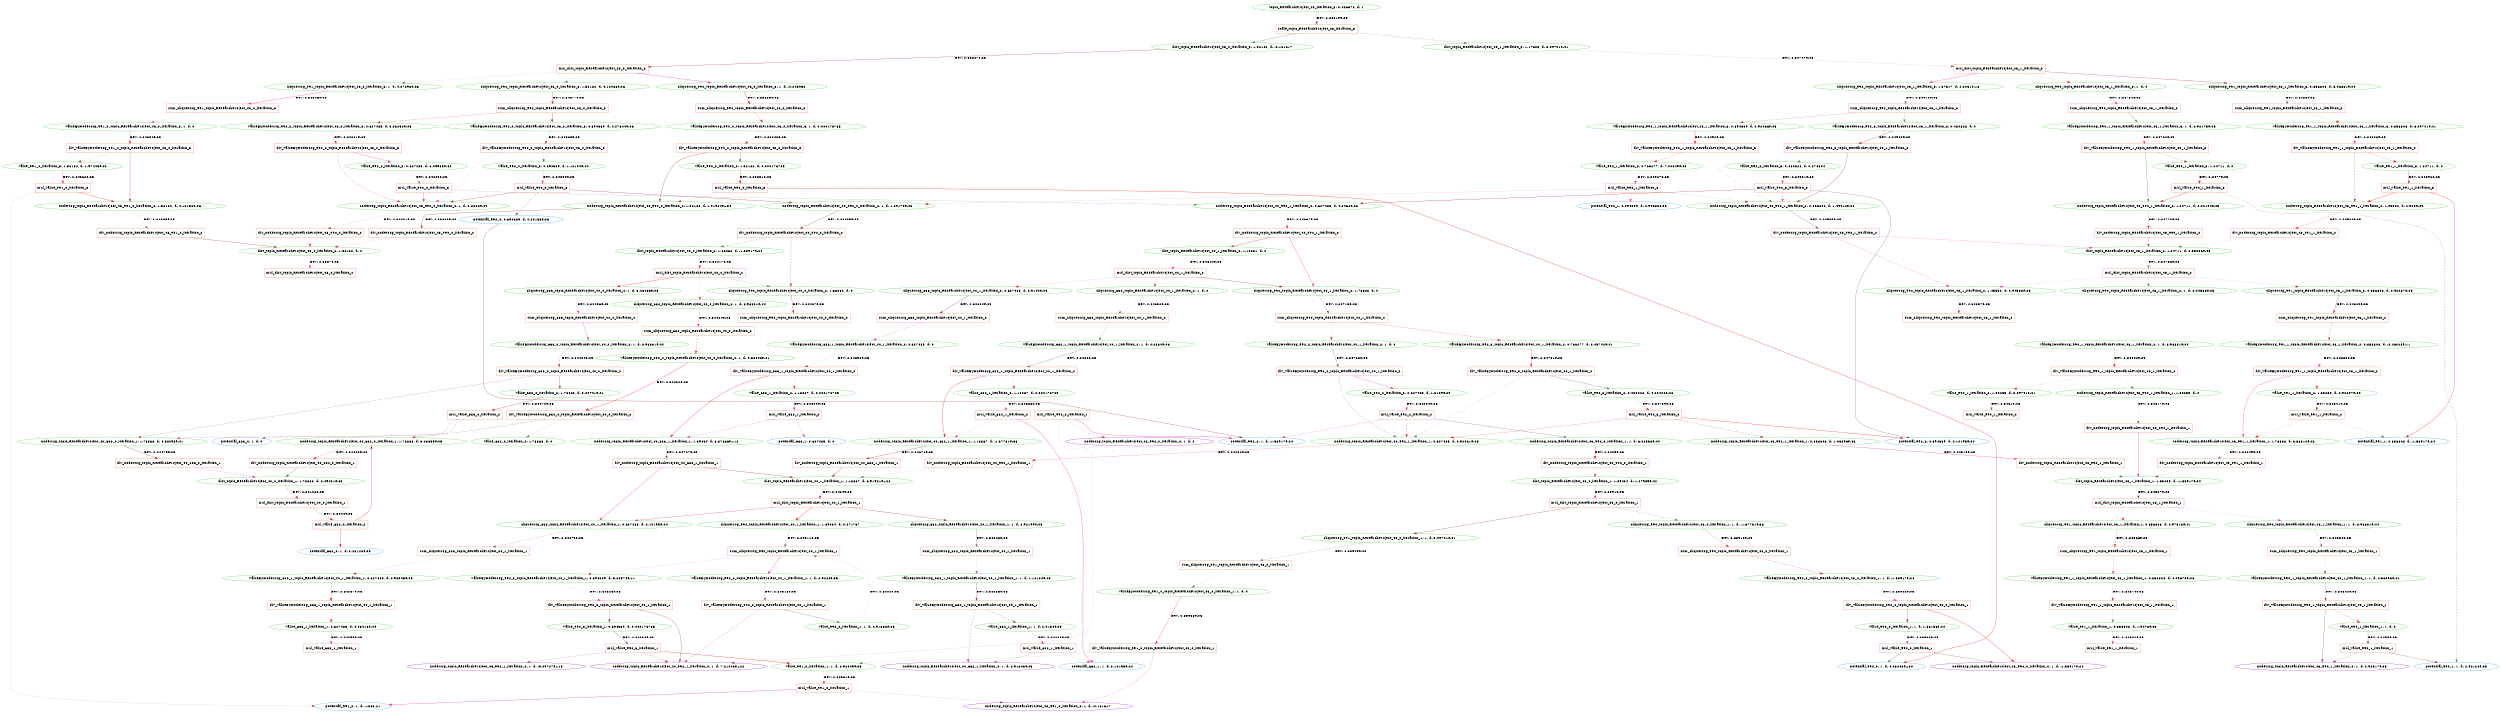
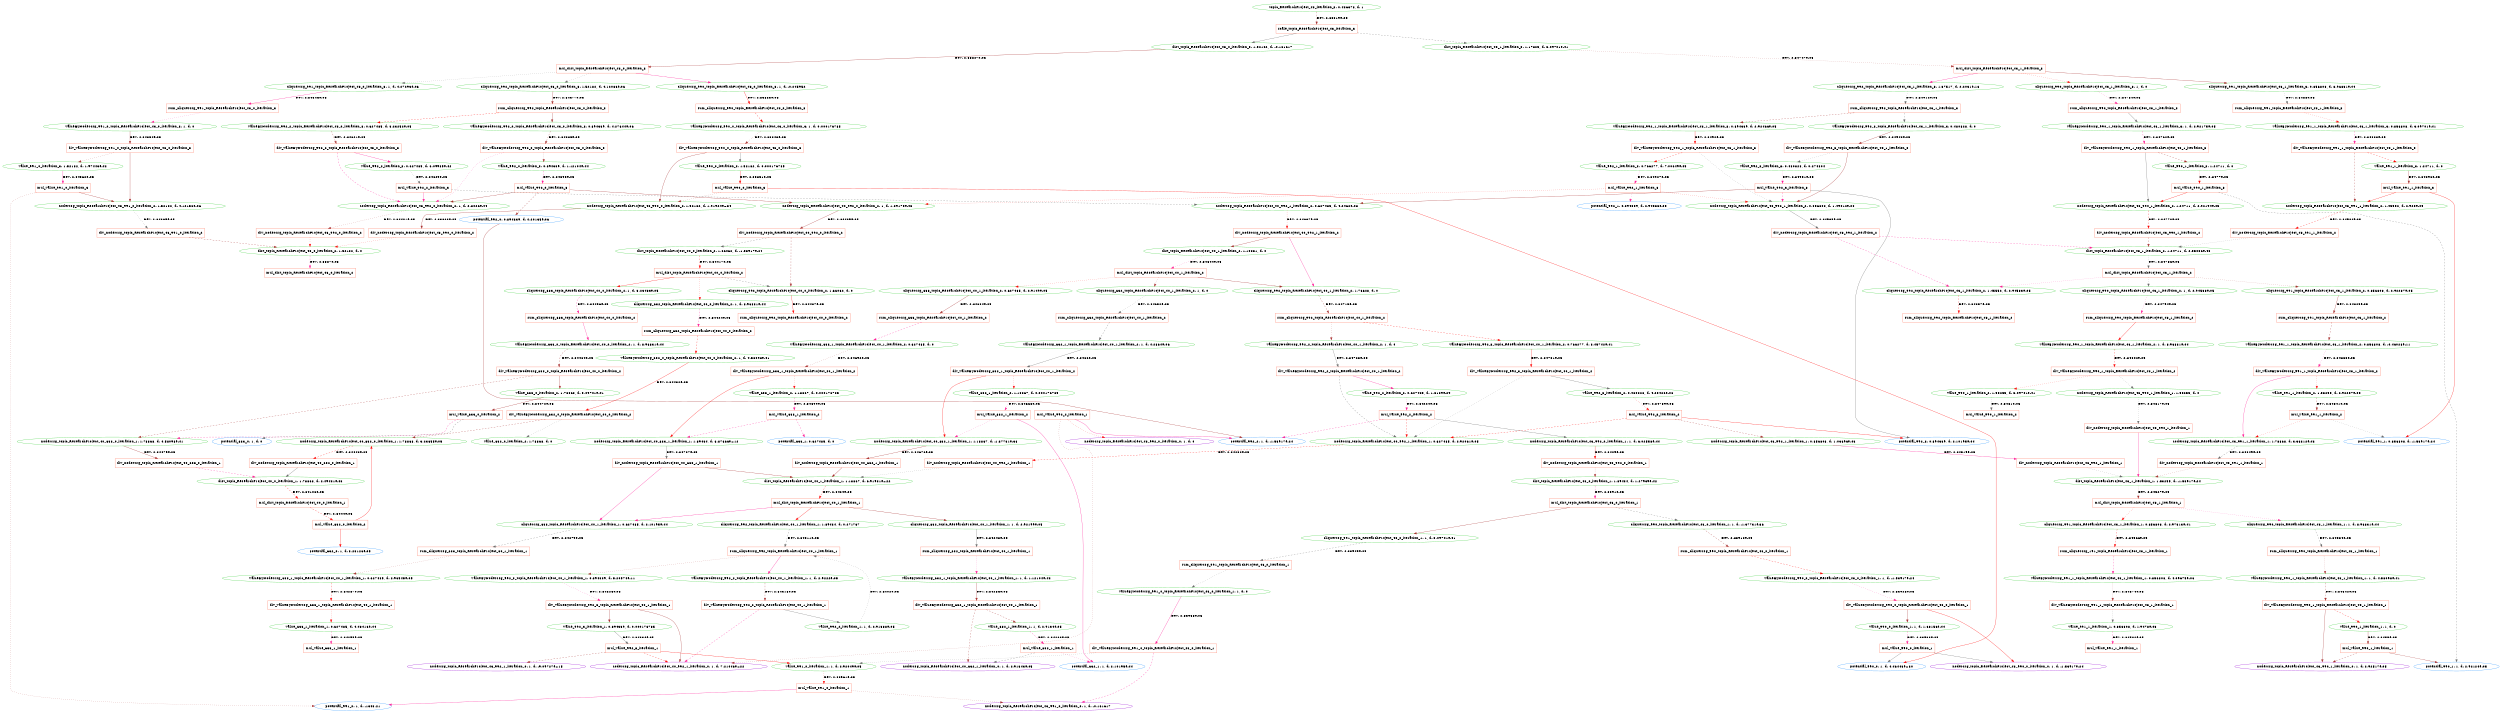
(232, 242) -> (232, 242)
none -> (2140, 318)
(2114, 551) -> (2114, 551)
